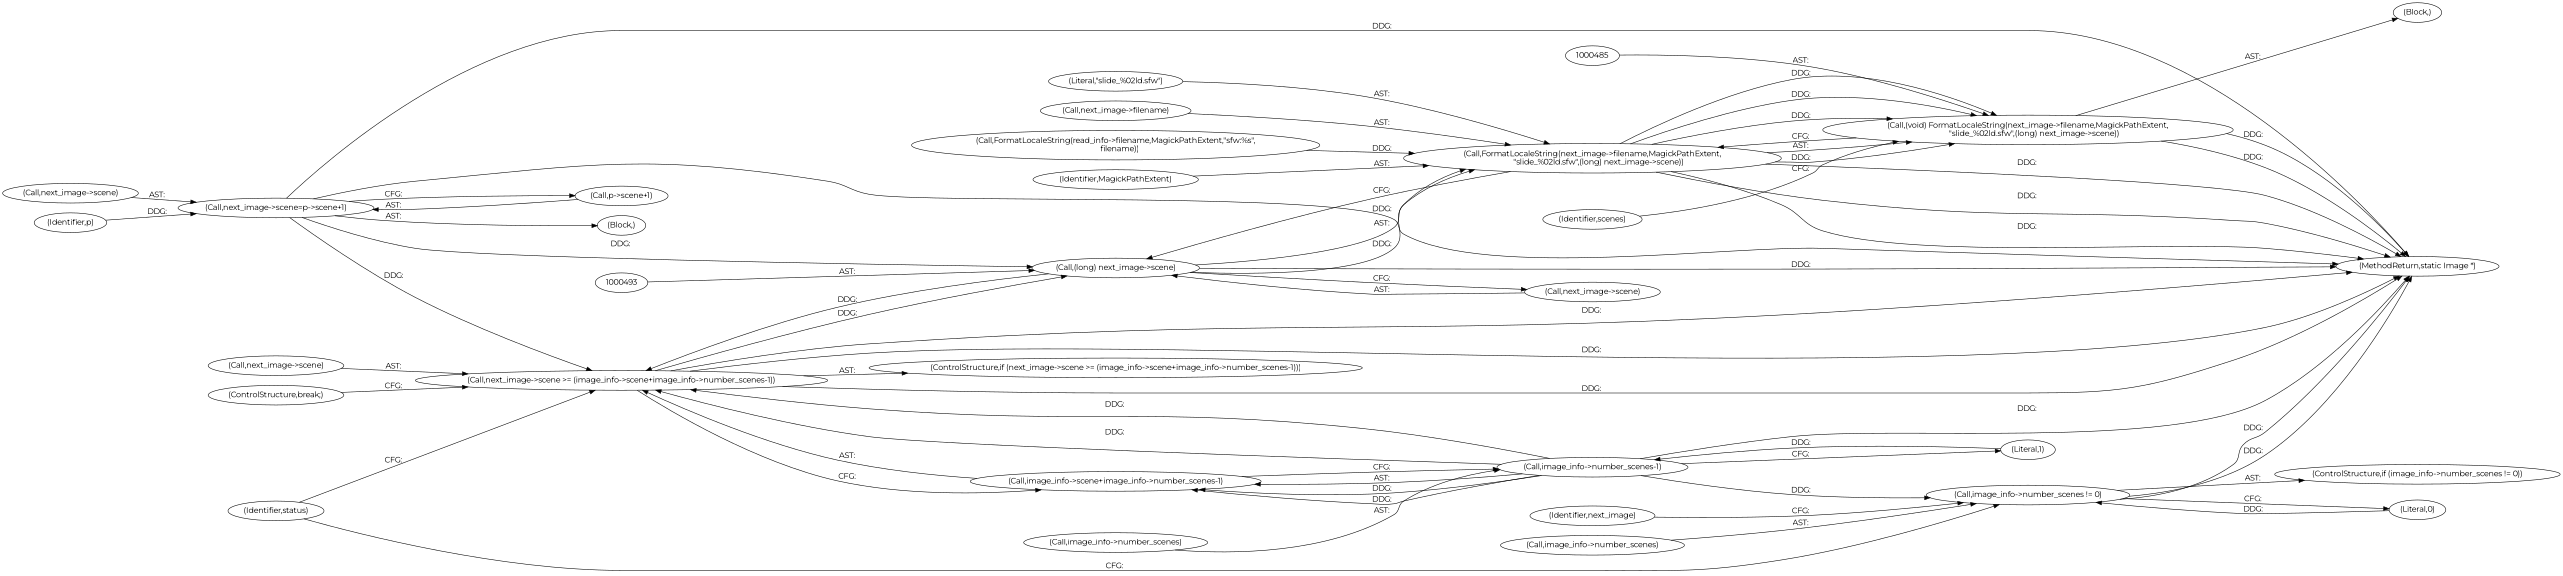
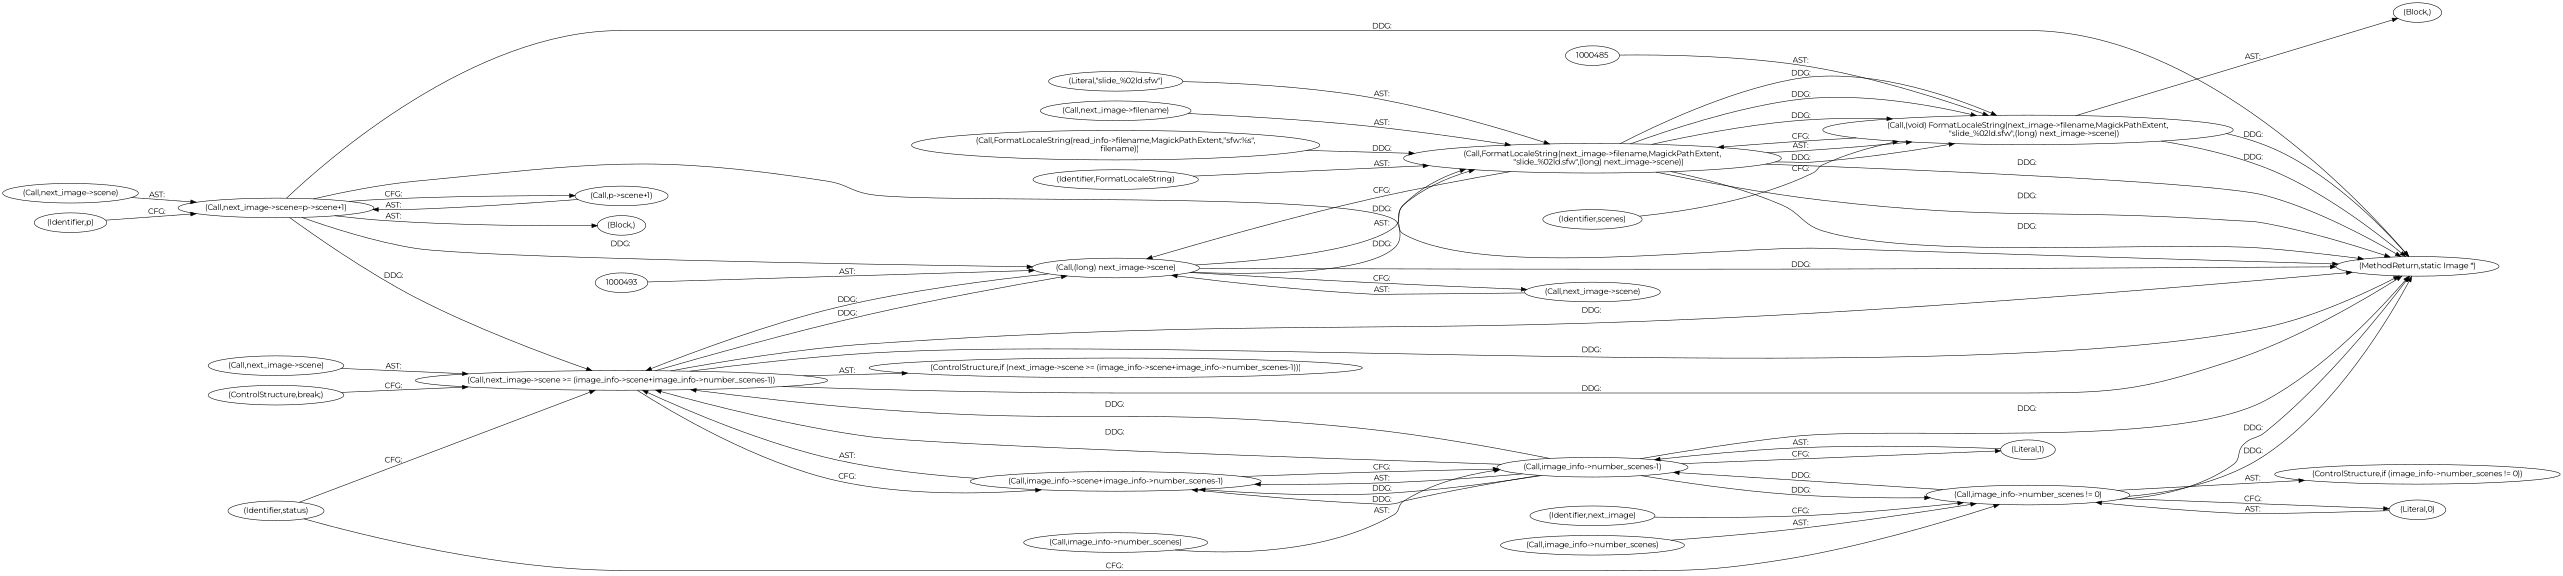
(1116, 180) -> (1116, 180)
(158, 212) -> (158, 212)
(1802, 443) -> (1802, 443)
none -> (1811, 481)
(2254, 510) -> (2254, 510)
